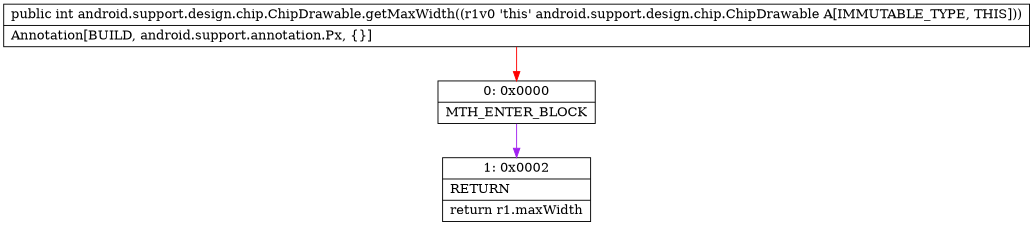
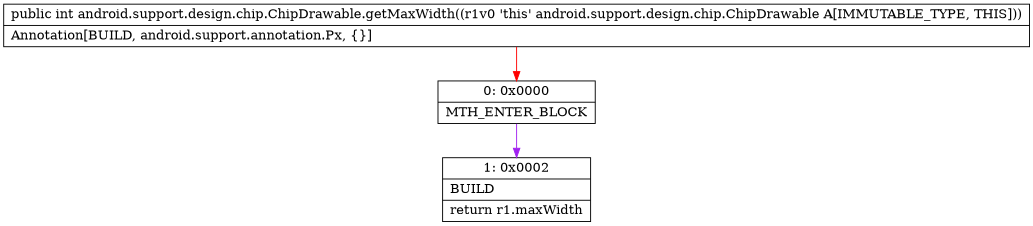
(480, 189) -> (473, 189)
